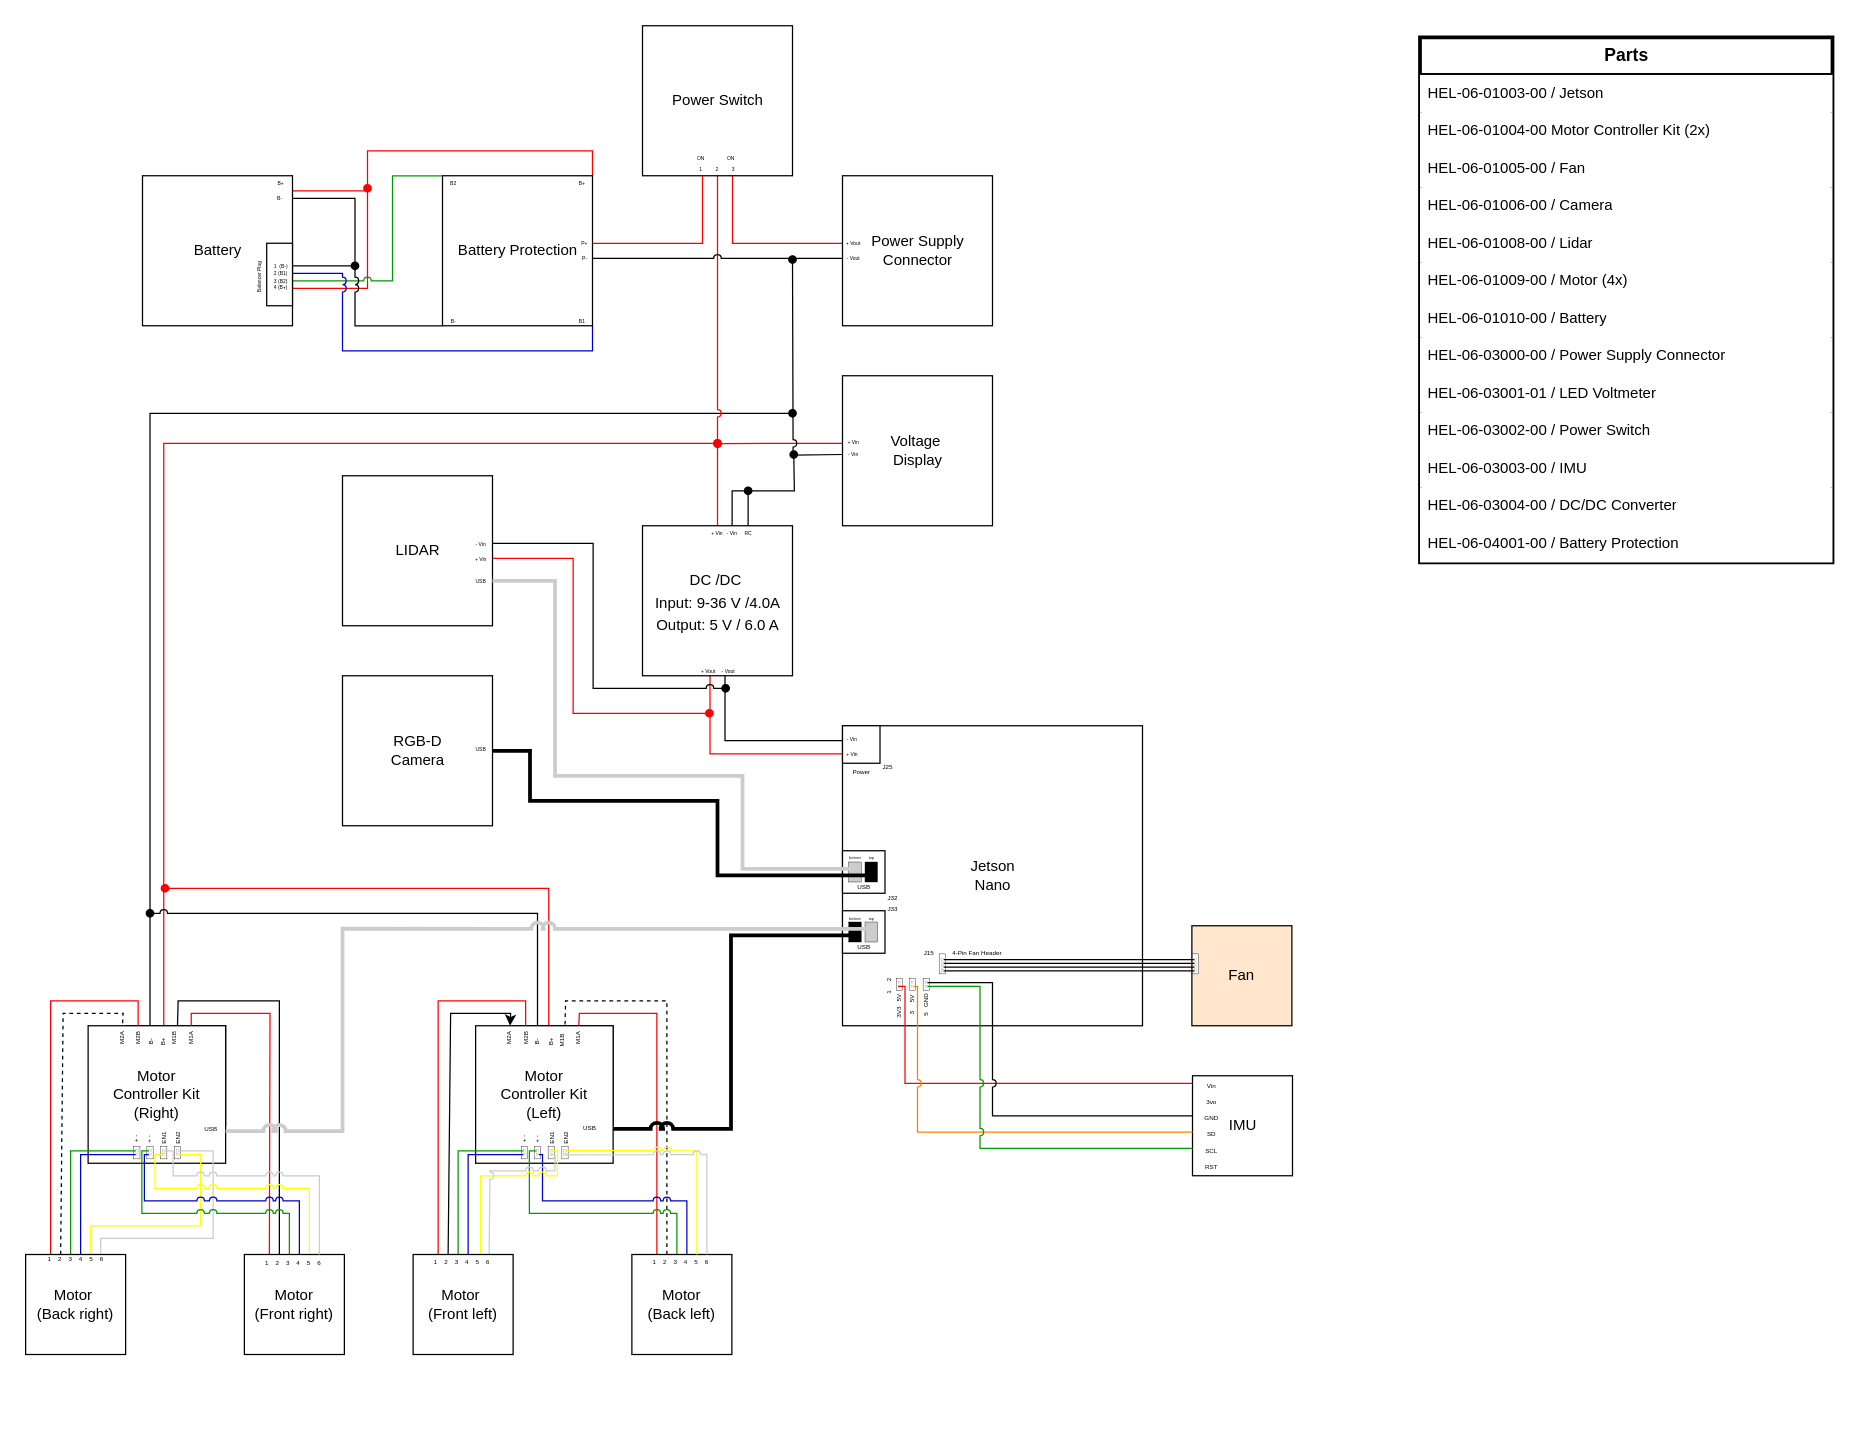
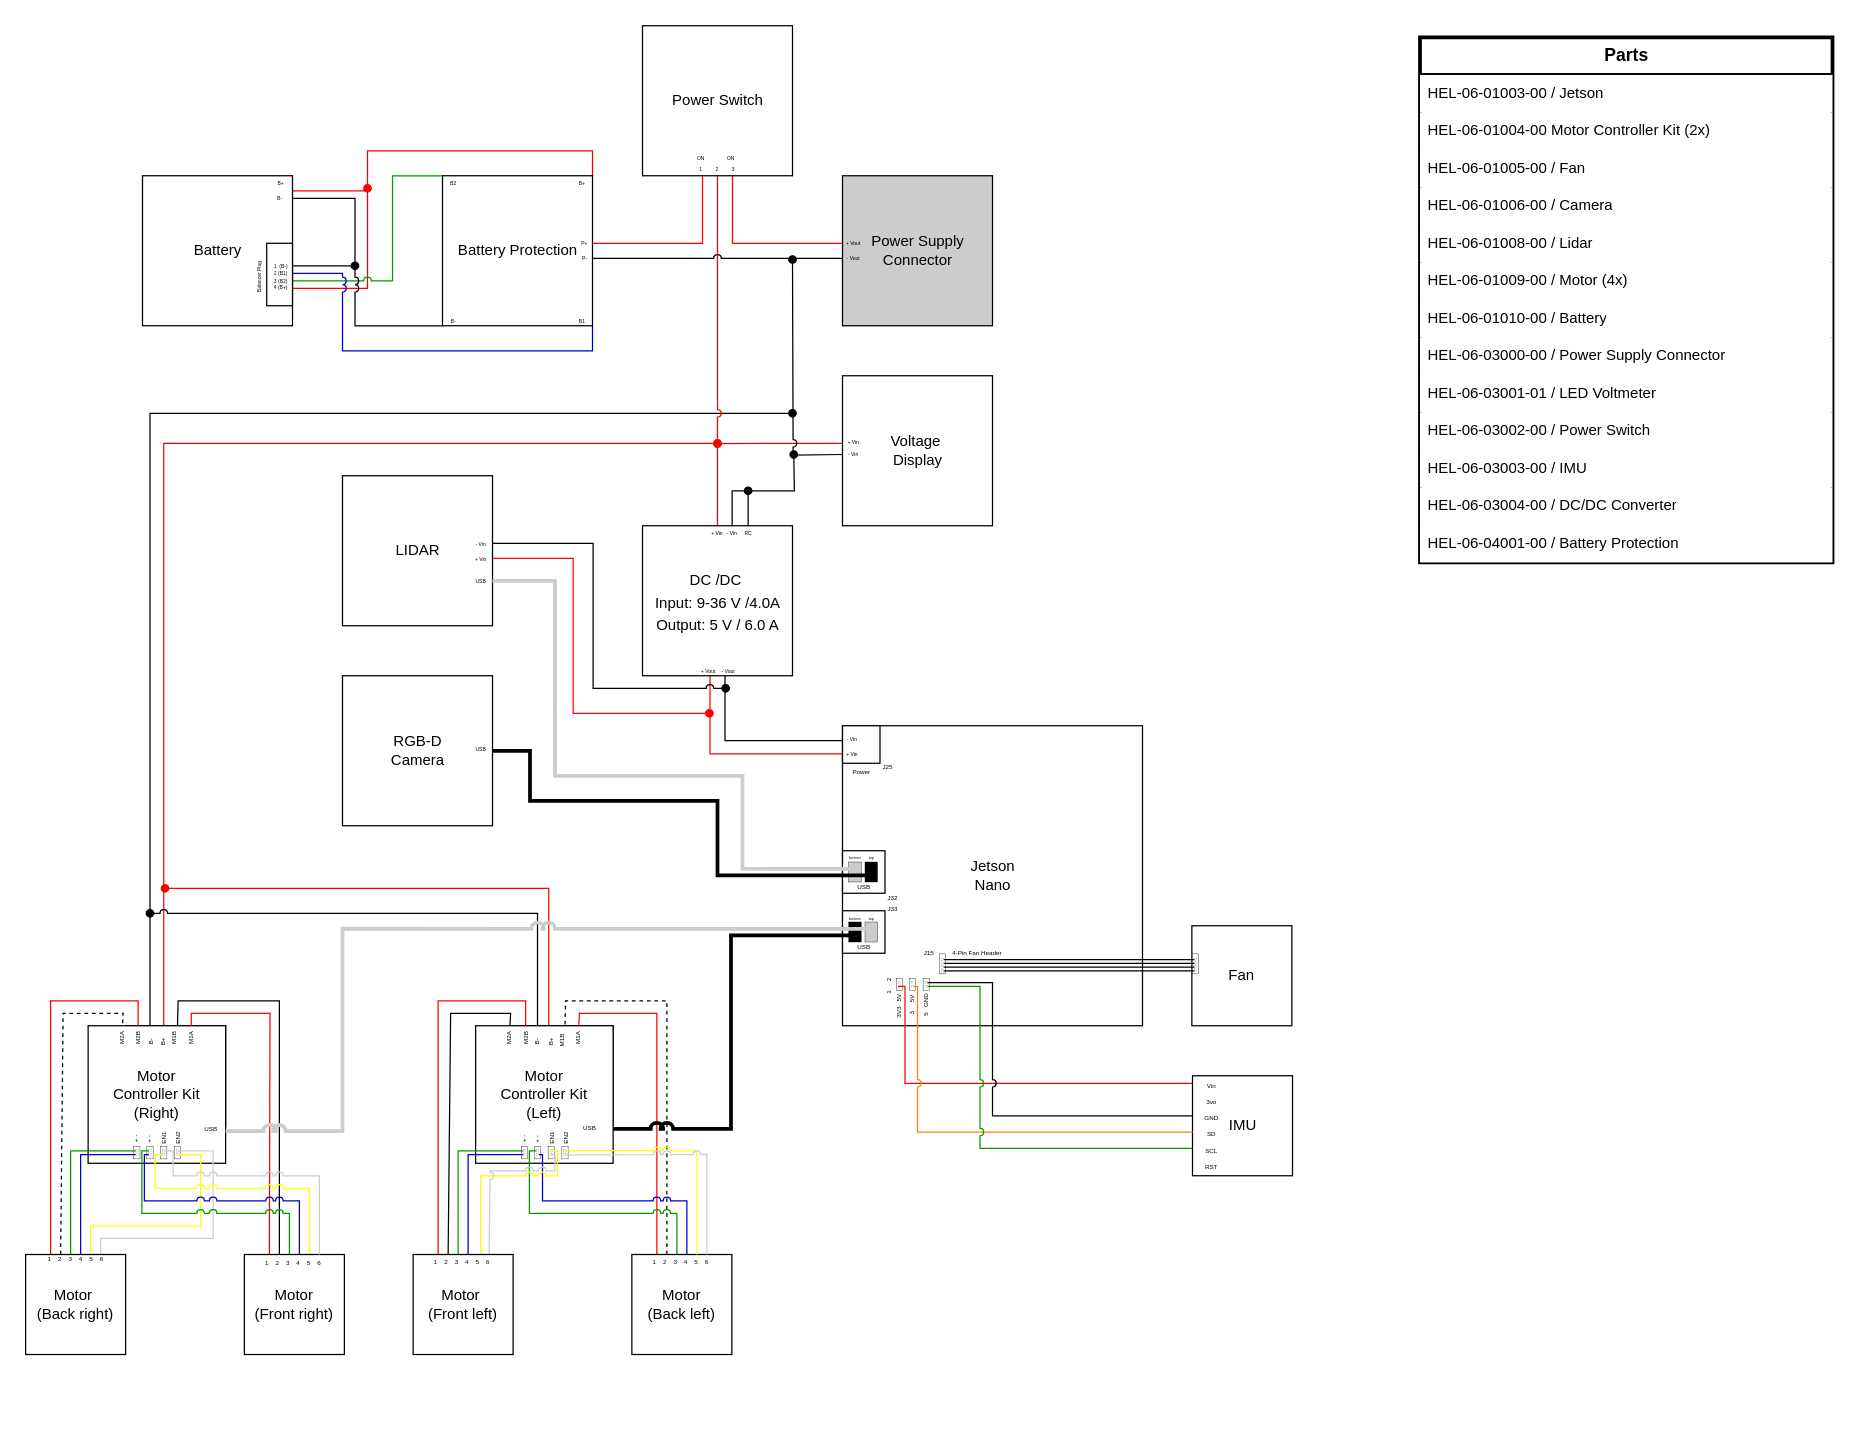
(918, 251) -> (918, 251)
(1242, 976) -> (1242, 976)
(509, 1013) -> (511, 1014)
